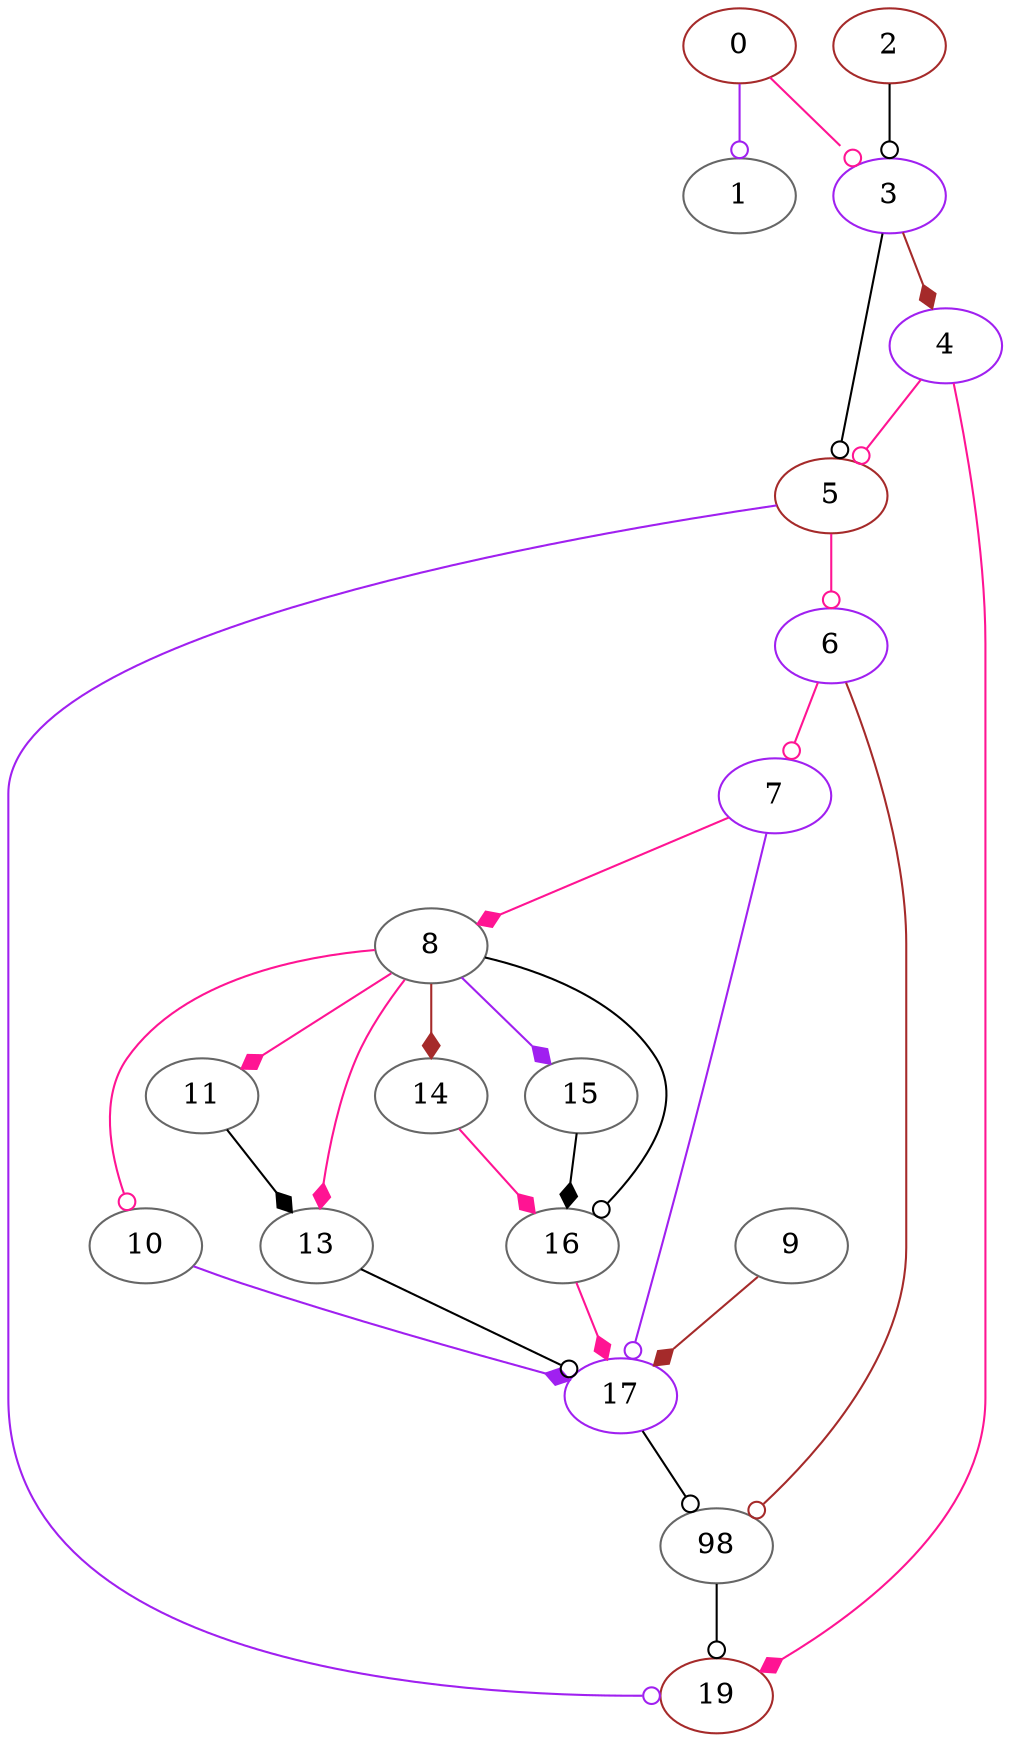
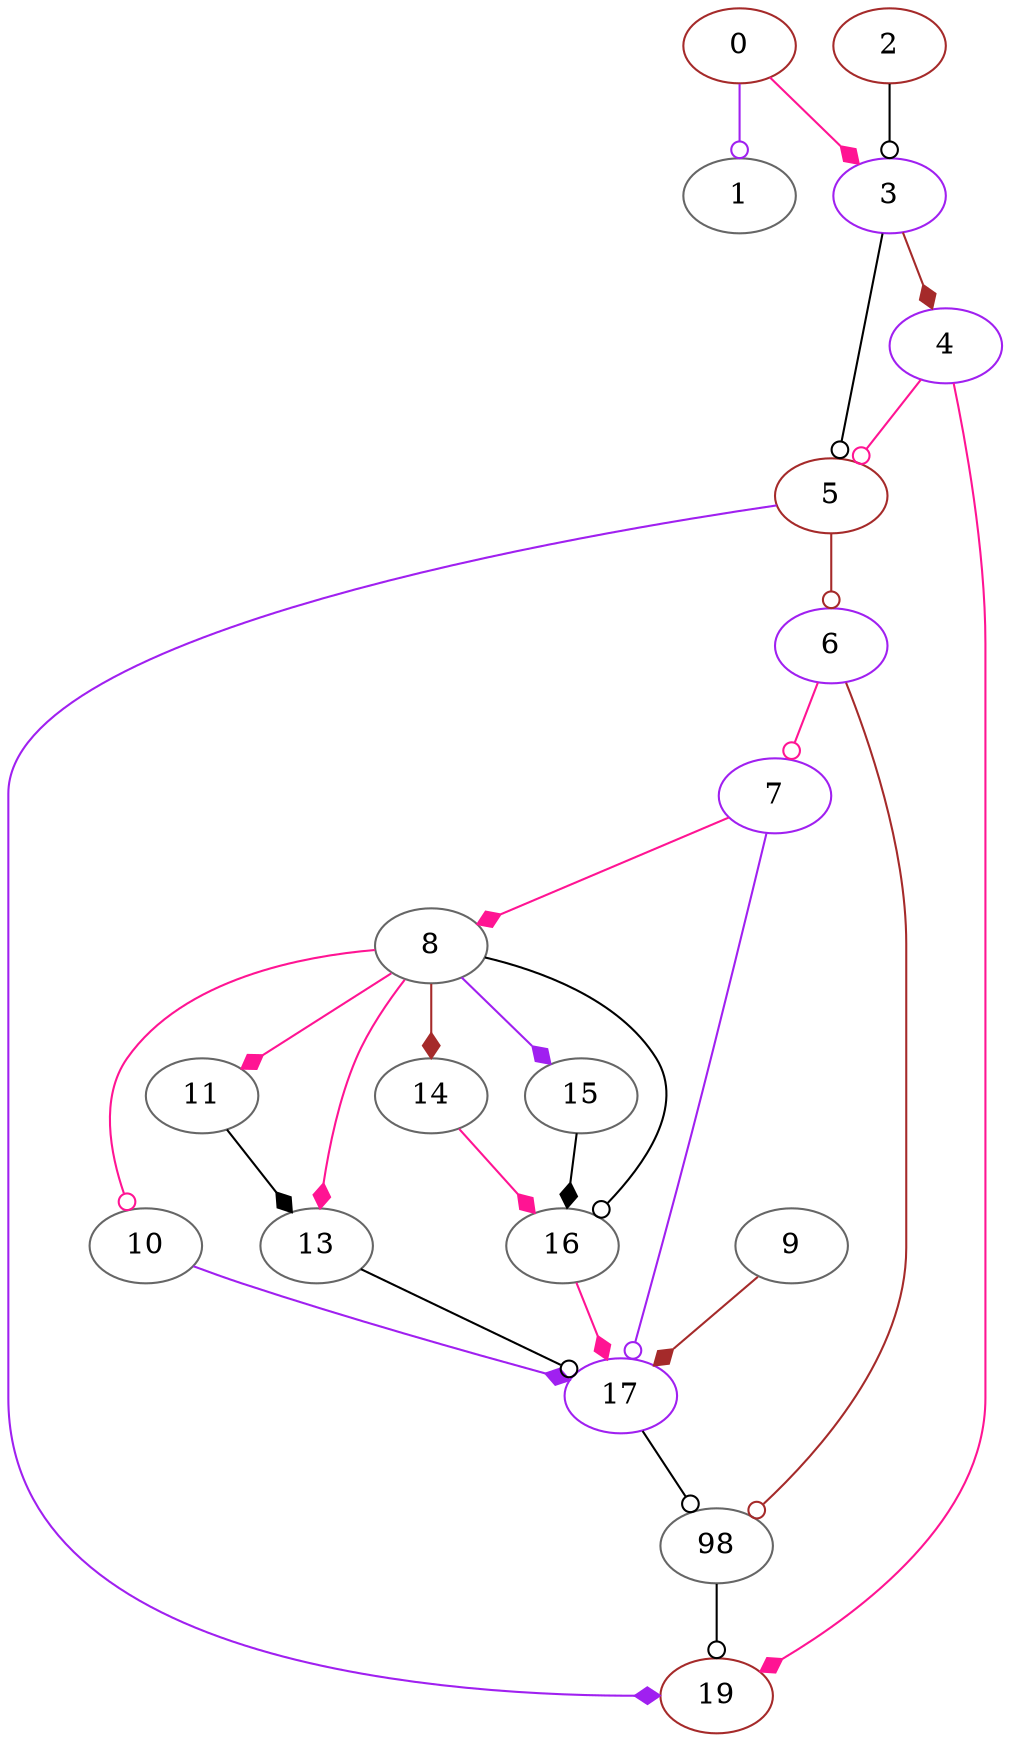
(805, 112) -> (805, 112)
(831, 563) -> (831, 563)
(8, 1056) -> (8, 1056)
